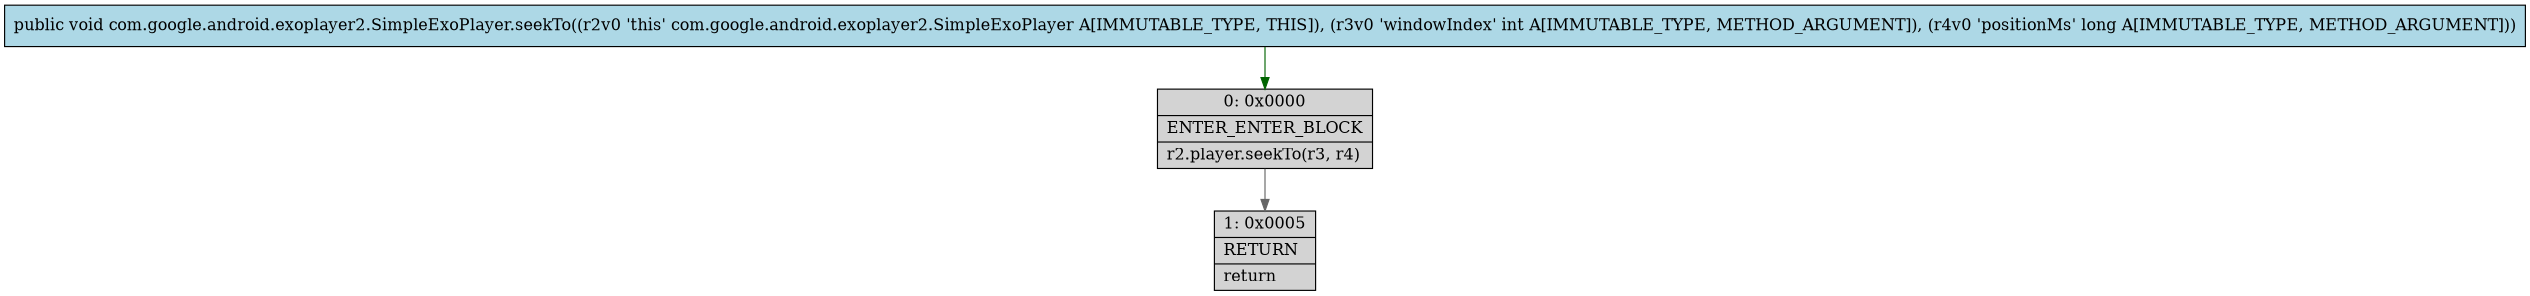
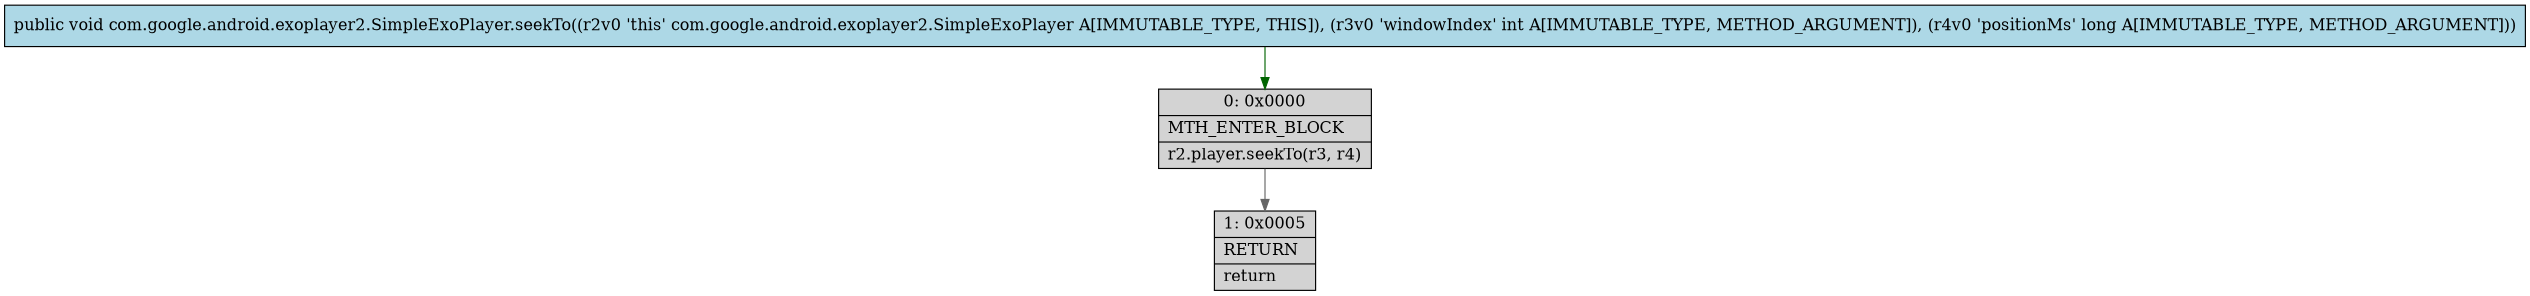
(1265, 128) -> (1256, 128)
